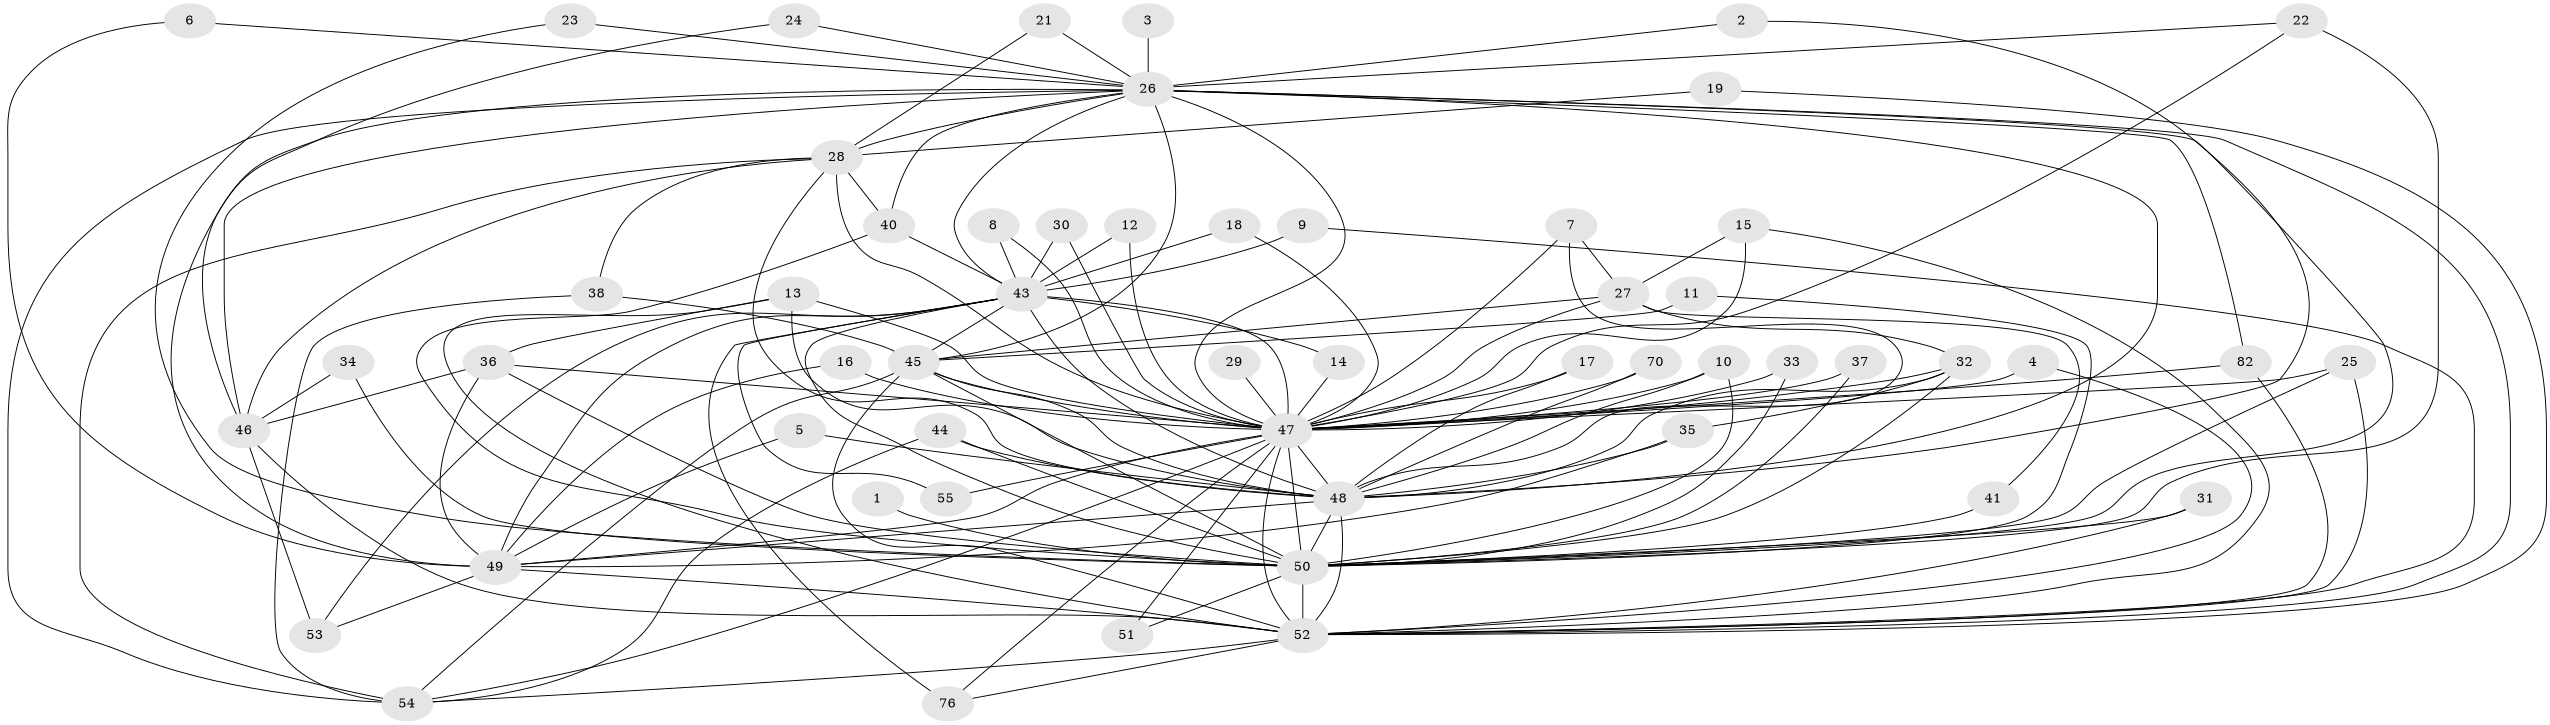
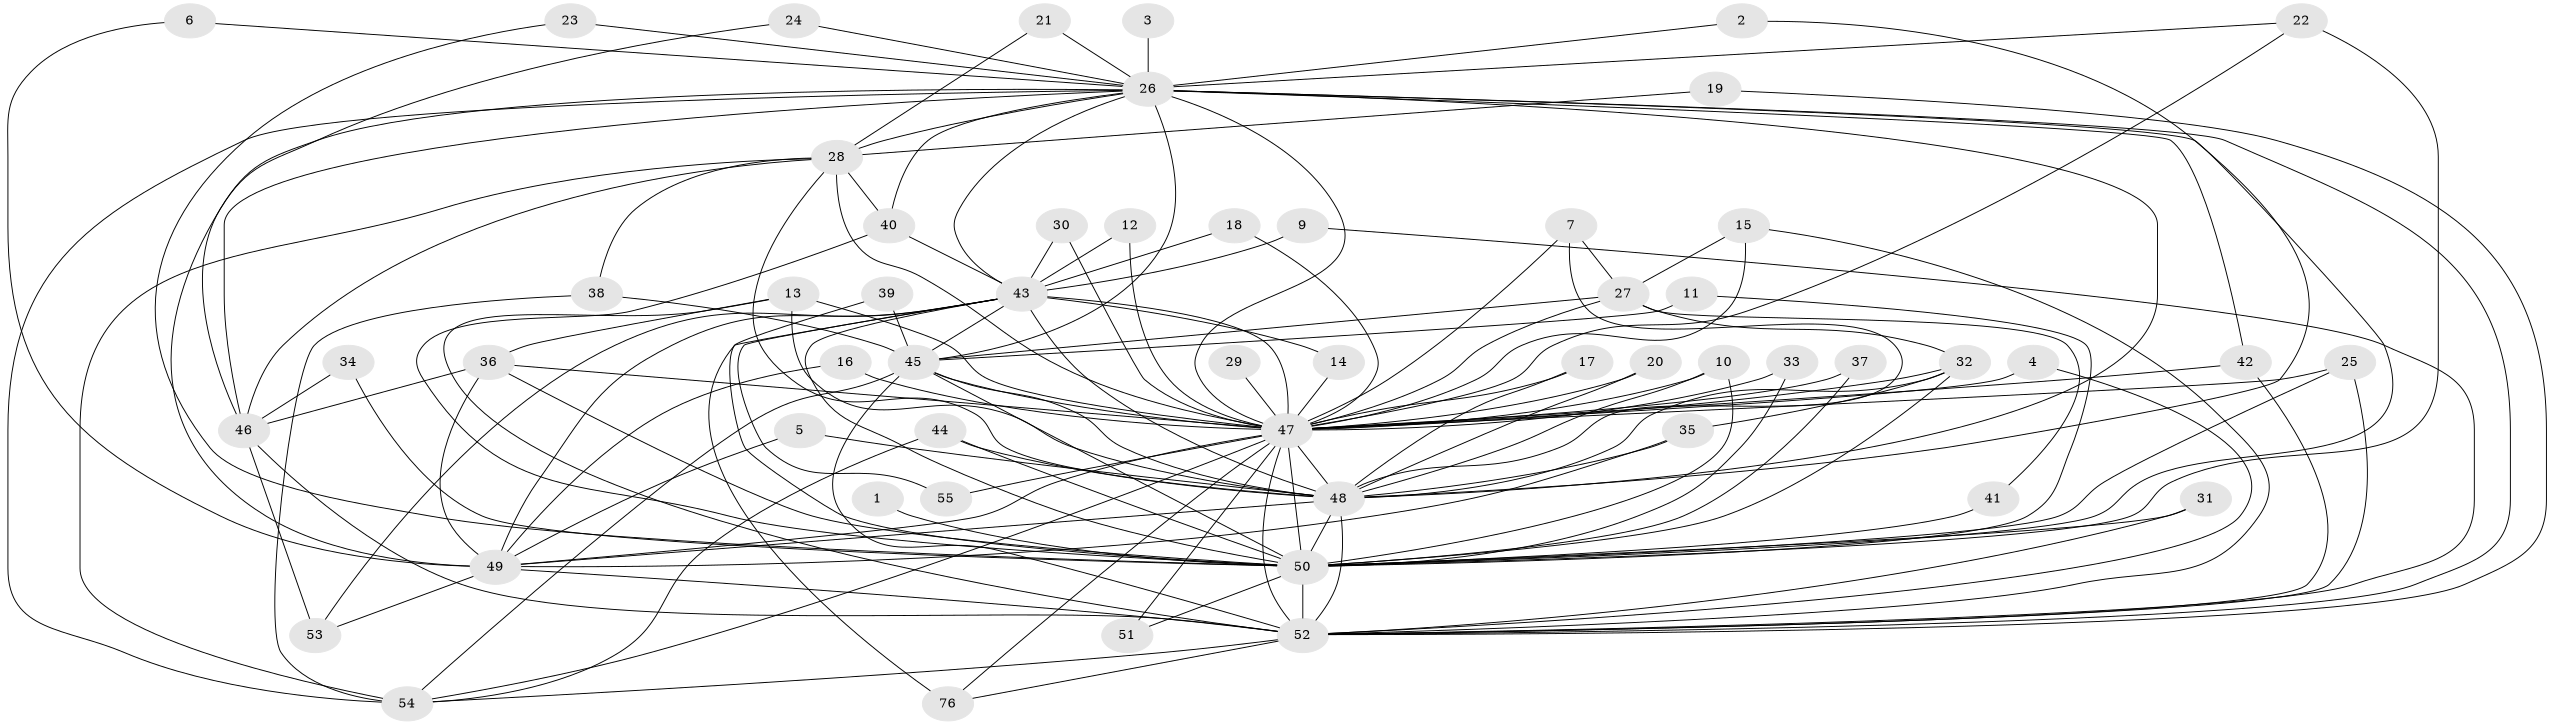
(994, 226) -> none
none -> (887, 294)
(1656, 362) -> (1656, 362)
(2246, 362) -> (2246, 362)
